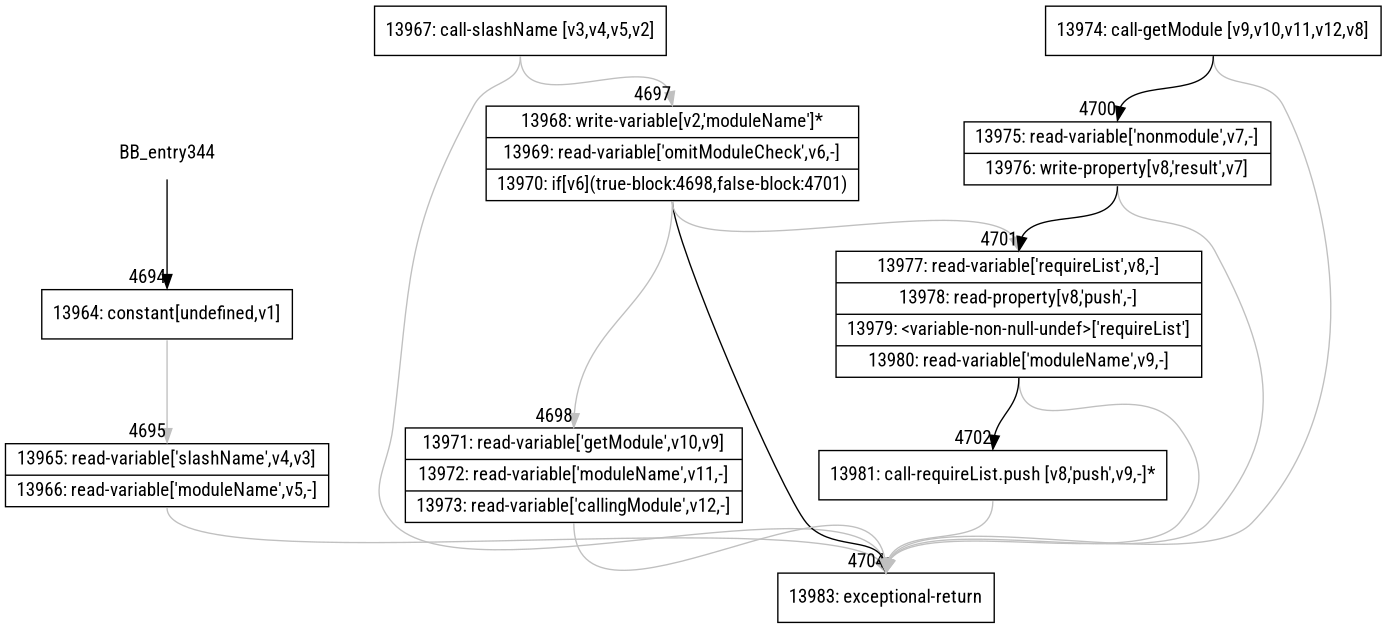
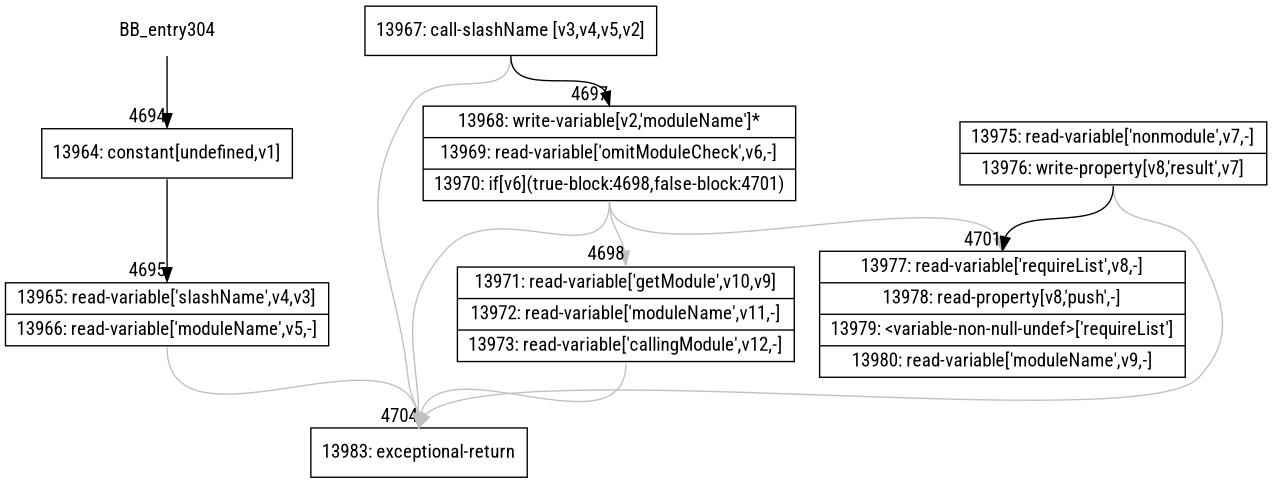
(1213, 31) -> none
(589, 82) -> (553, 81)
(167, 153) -> (167, 31)
(167, 384) -> (167, 224)
(748, 406) -> (453, 245)
(993, 475) -> none
(1177, 524) -> none
